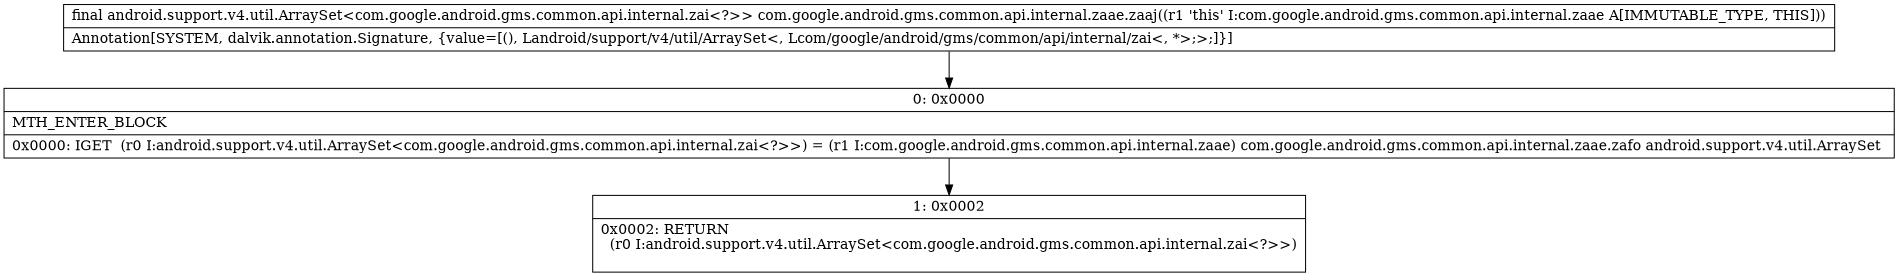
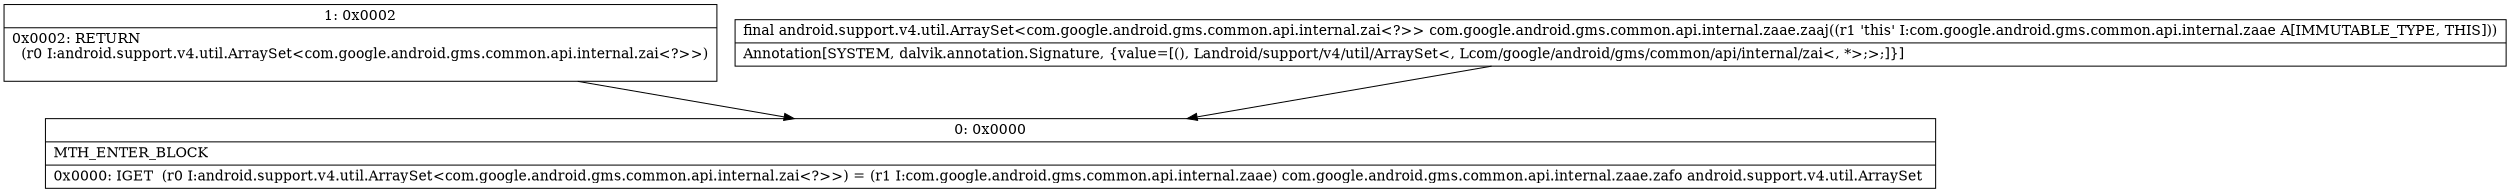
(949, 171) -> (681, 99)
